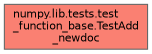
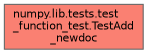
(76, 27) -> (74, 27)
